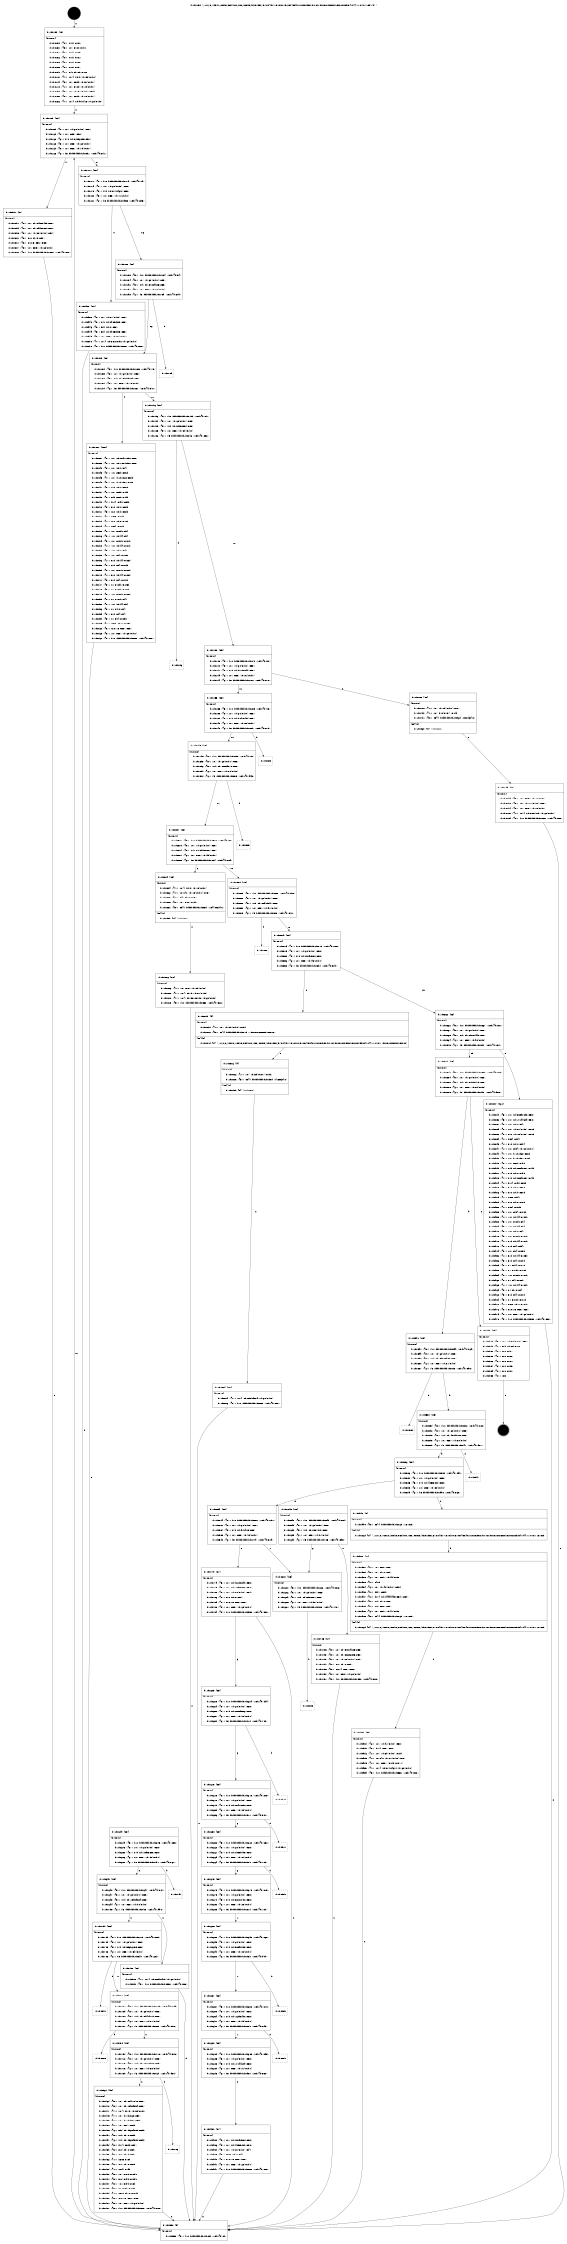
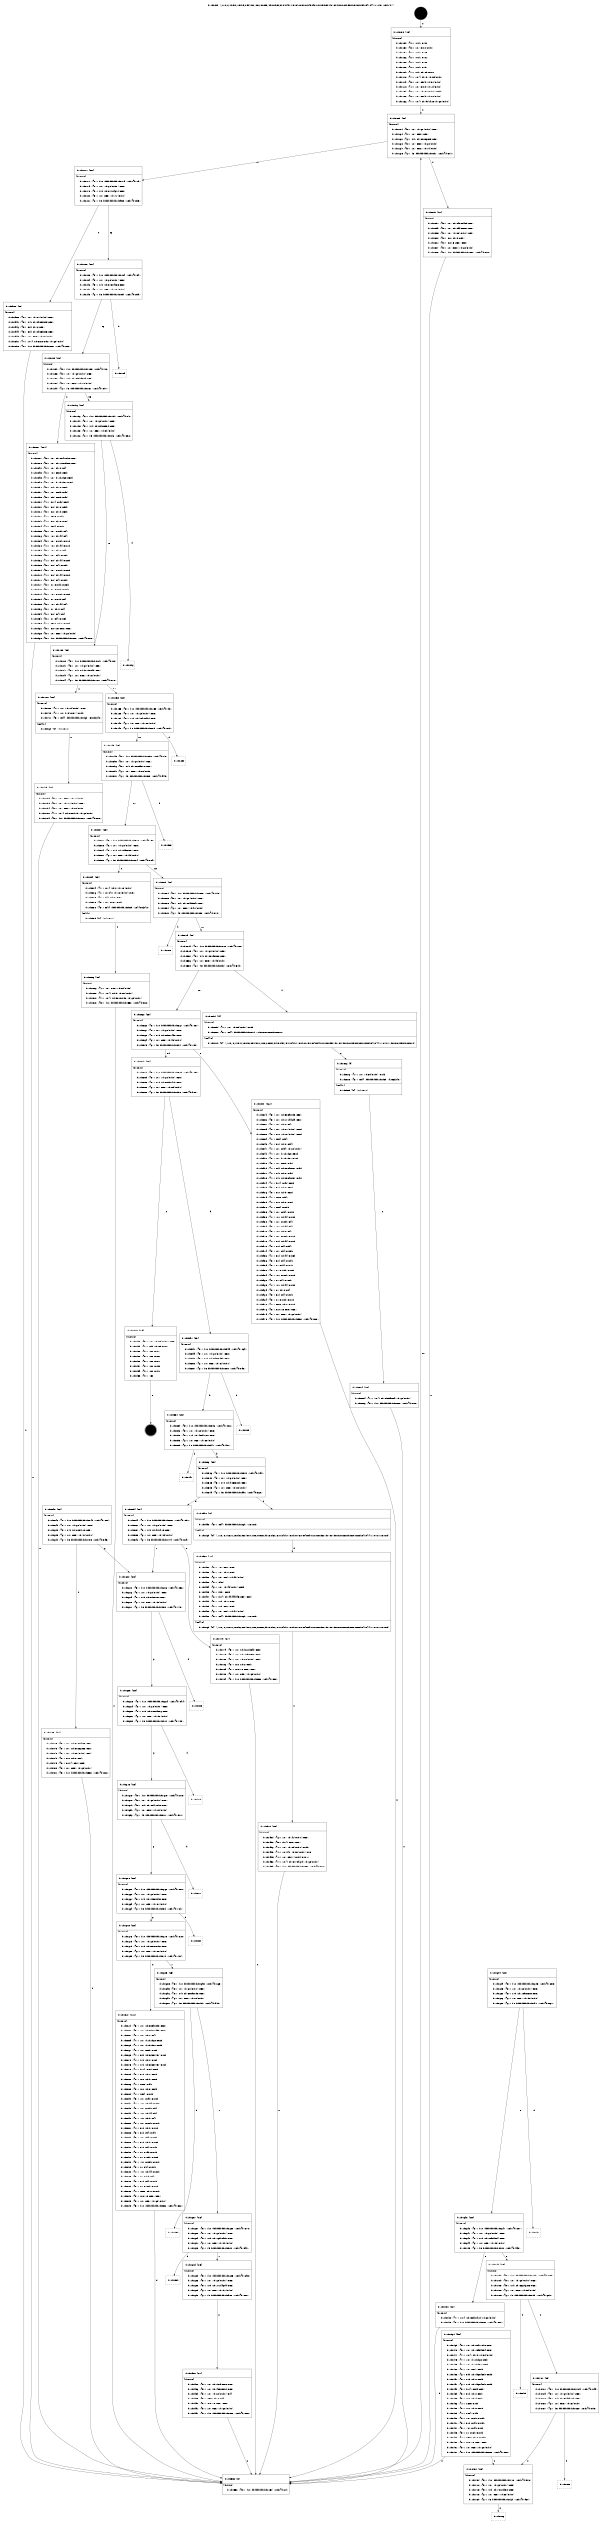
(236, 1651) -> (151, 1648)
(140, 2081) -> (492, 2460)
none -> (150, 2111)
